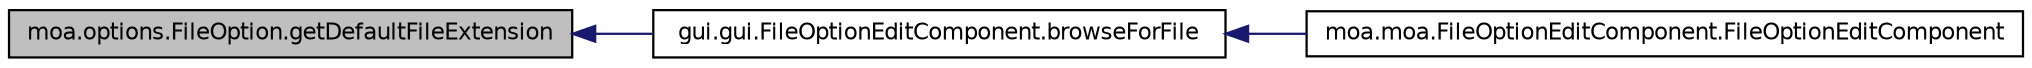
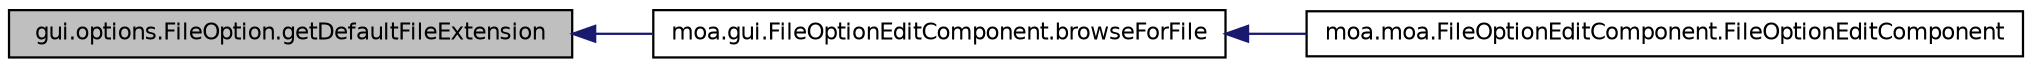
(291, 34) -> (291, 34)
(939, 34) -> (939, 34)
